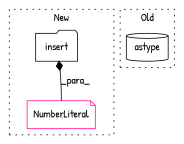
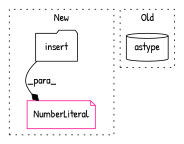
(61, 86) -> (26, 77)
